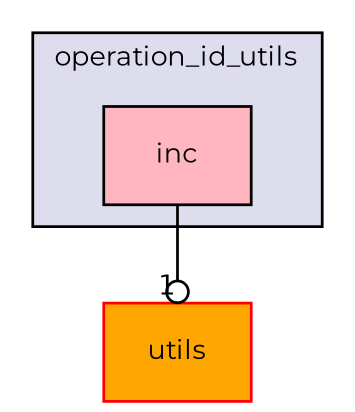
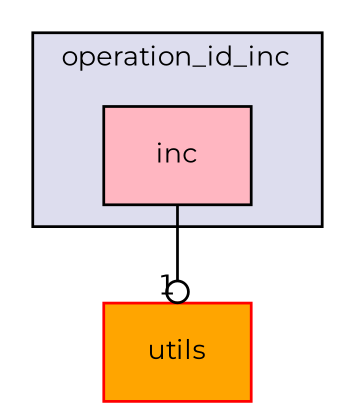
(177, 59) -> (177, 59)
